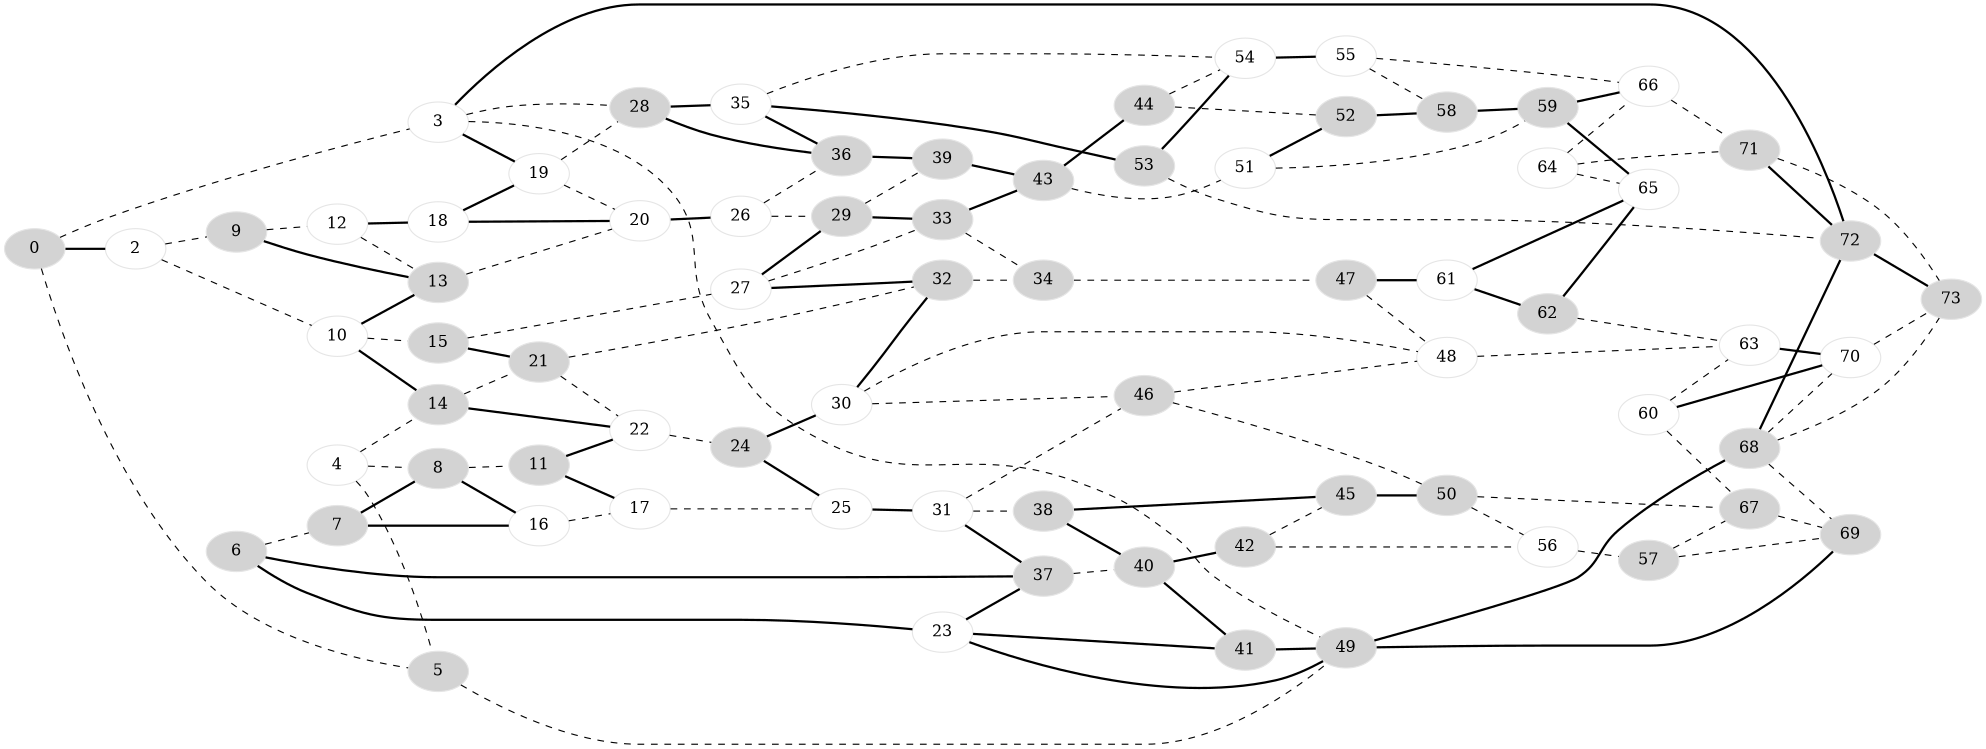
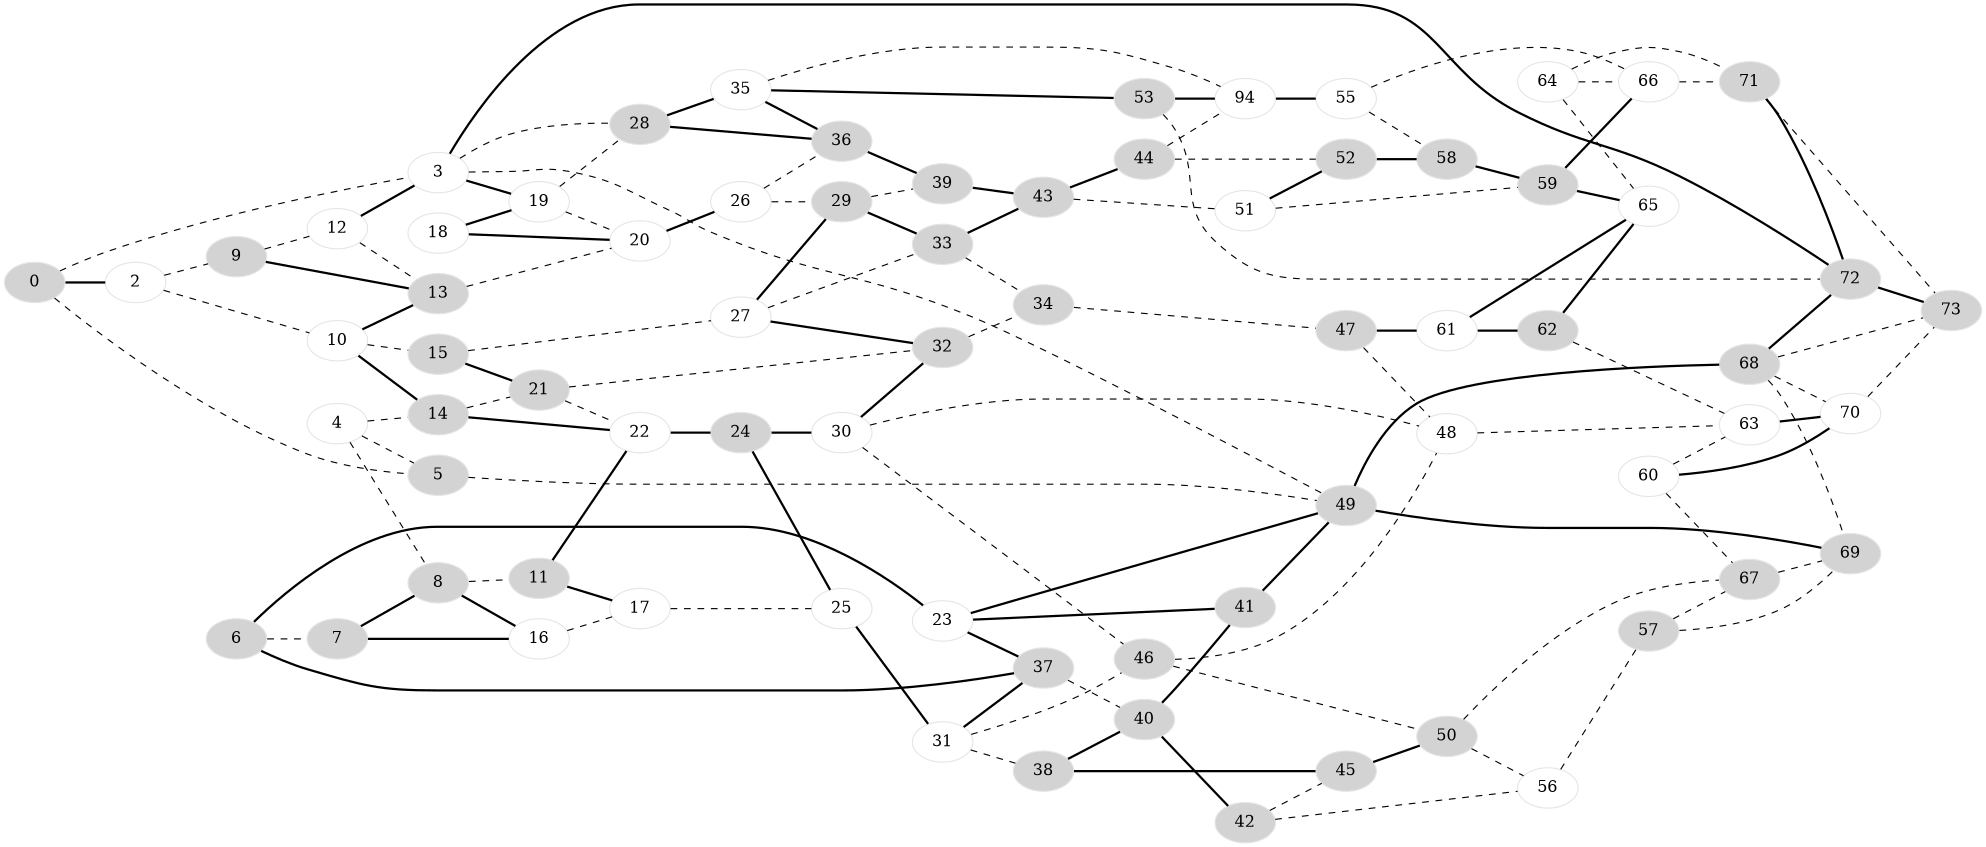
(1245, 58) -> (1245, 99)
(388, 223) -> (388, 201)
(690, 439) -> (691, 433)
